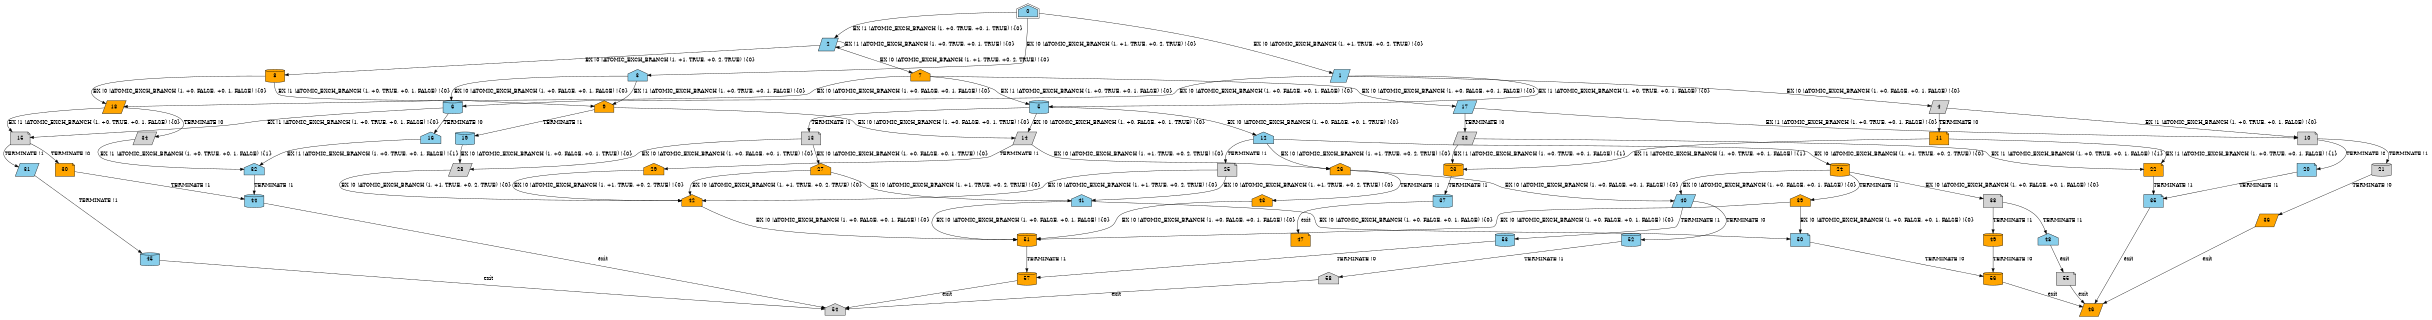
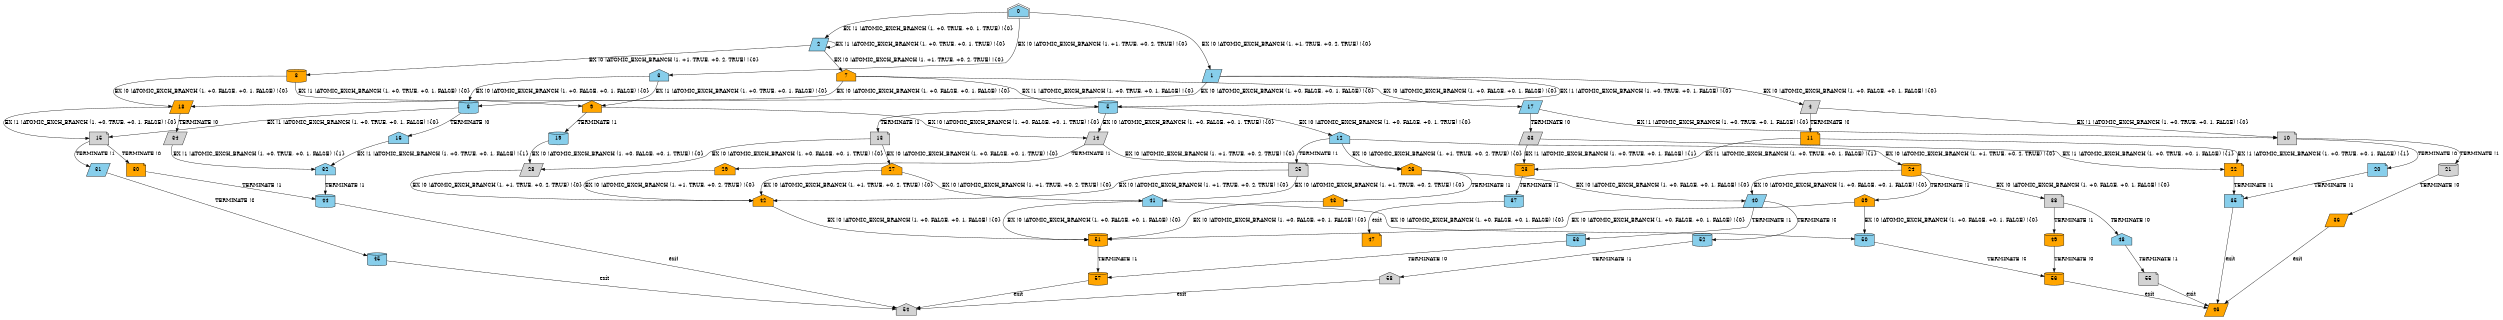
(98, 201) -> (235, 201)
(2063, 220) -> (2130, 220)
(1800, 240) -> (1865, 240)
(2065, 259) -> (2158, 259)
